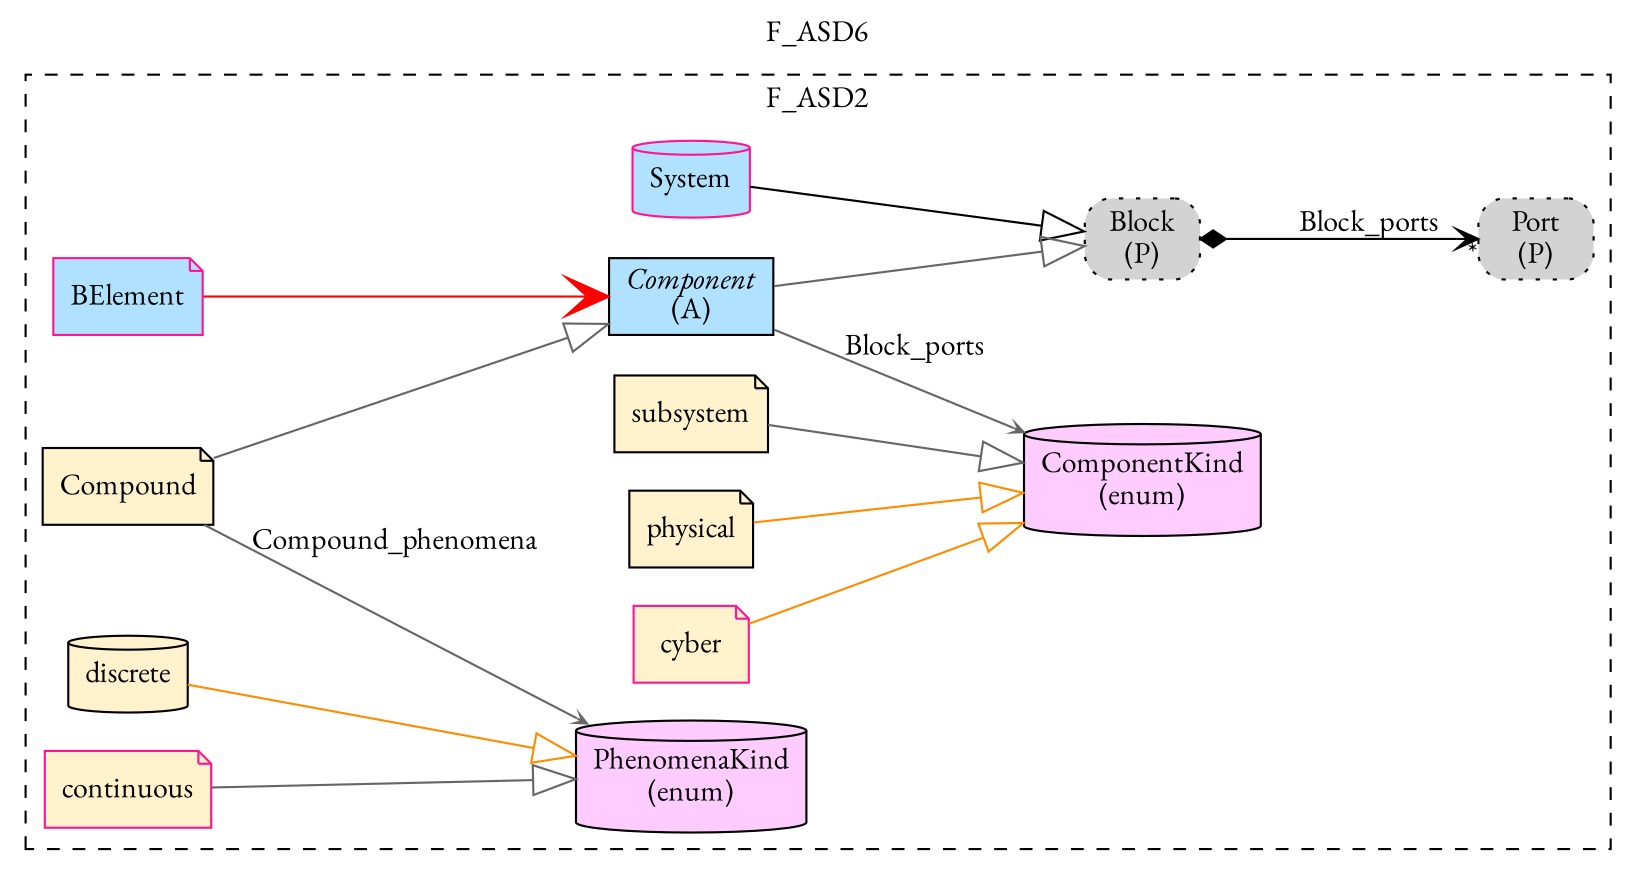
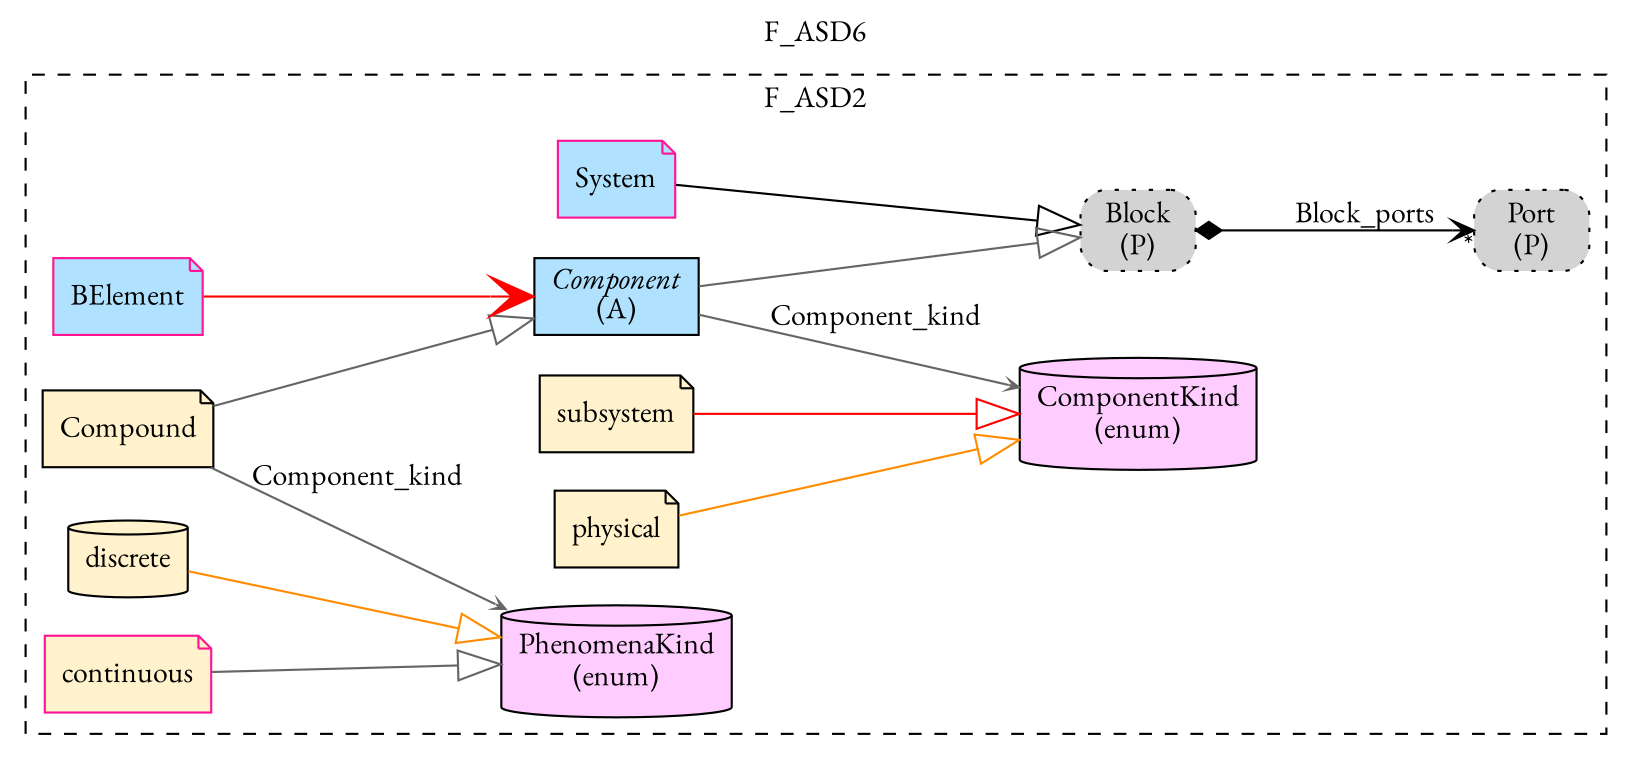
(691, 179) -> (617, 179)
(915, 347) -> (876, 317)
(874, 441) -> (835, 414)
(395, 541) -> (357, 477)
(691, 644) -> none
